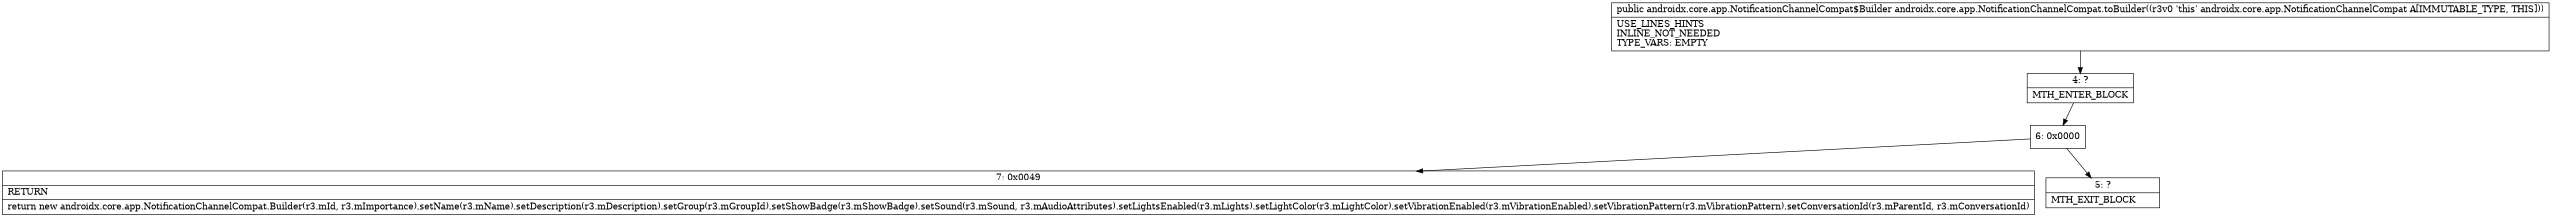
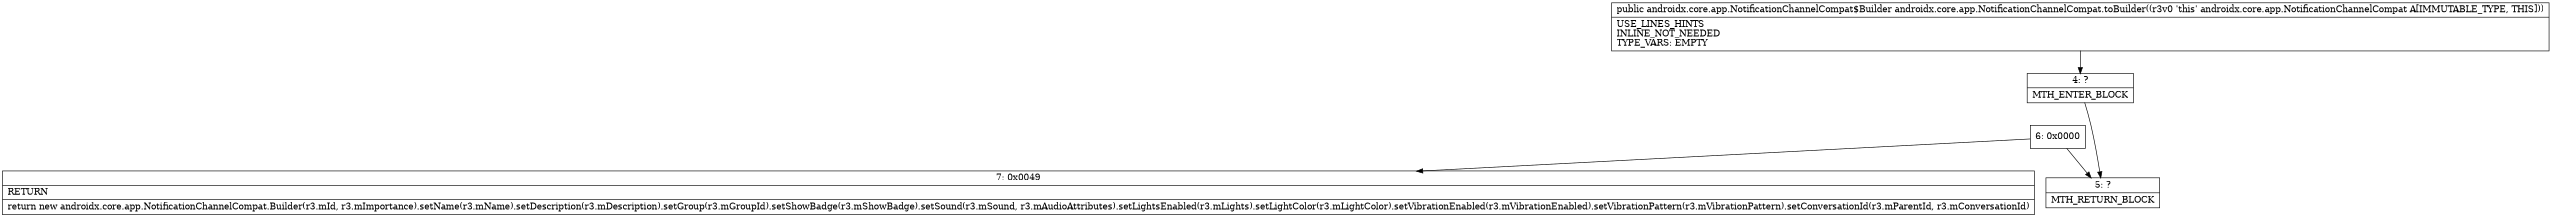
(2070, 111) -> (2093, 137)
(2093, 200) -> (2103, 200)
